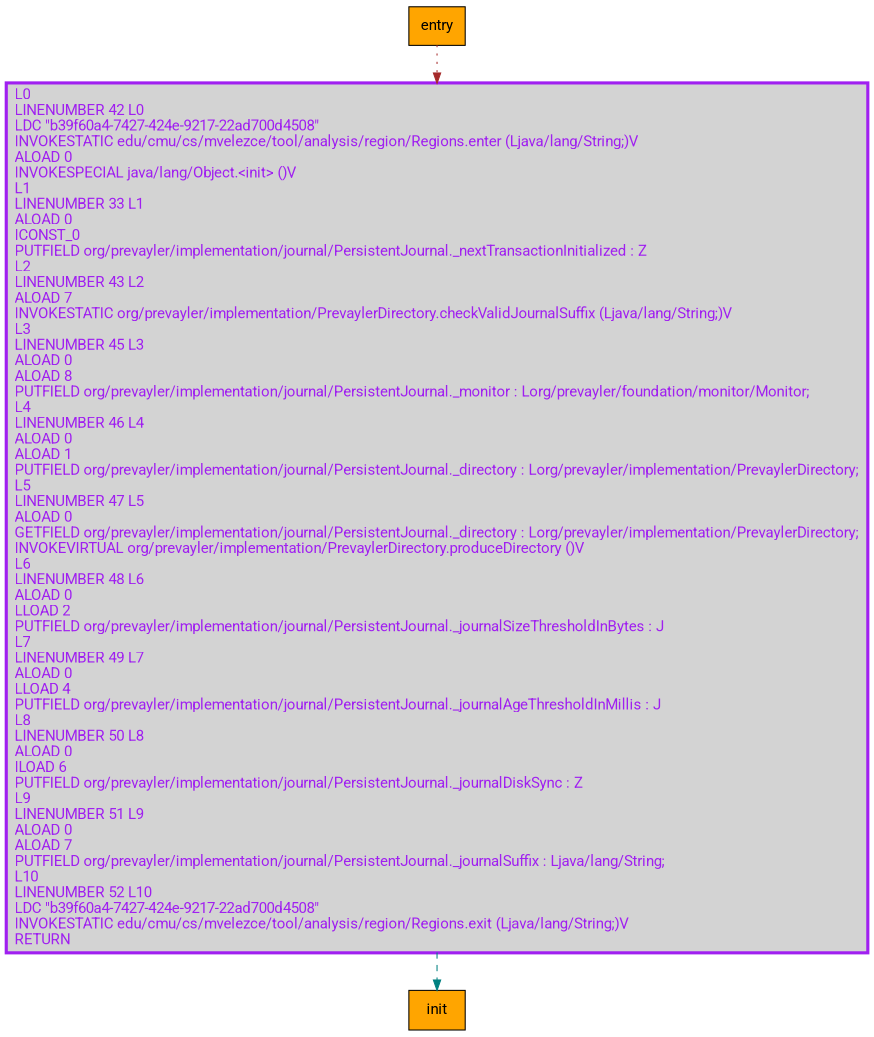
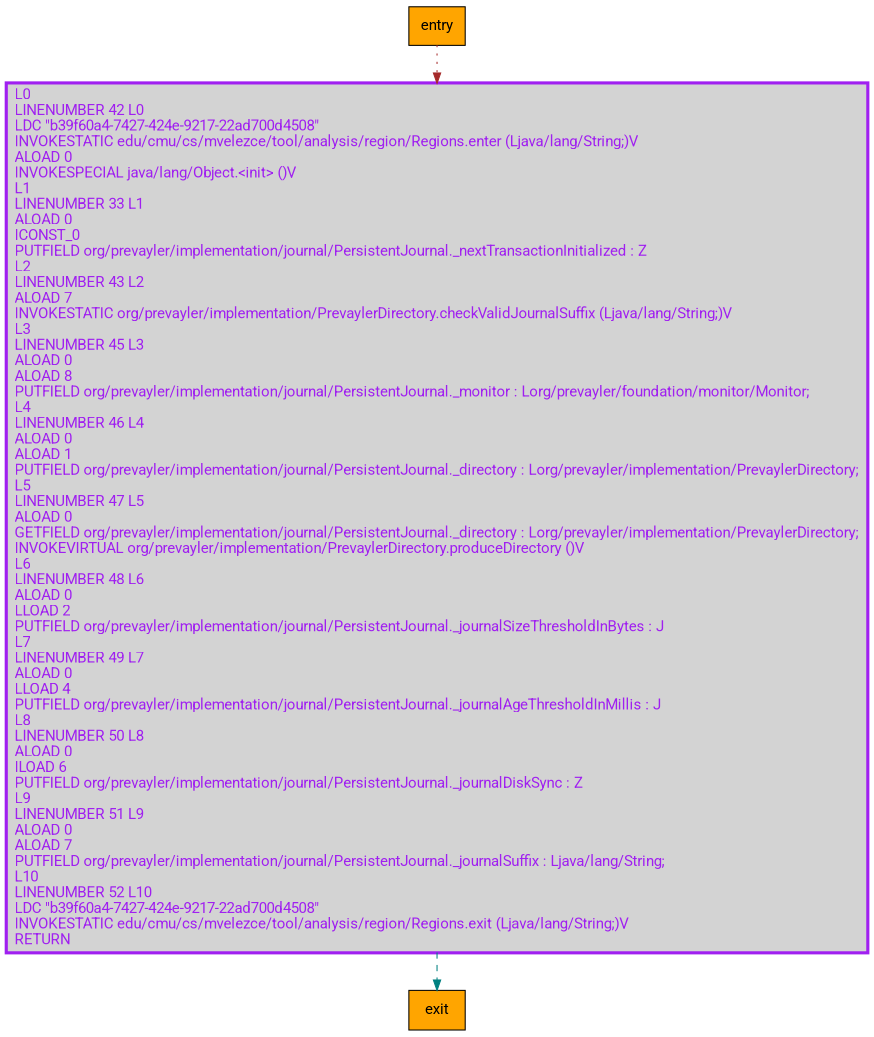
(437, 1010) -> (437, 1010)
